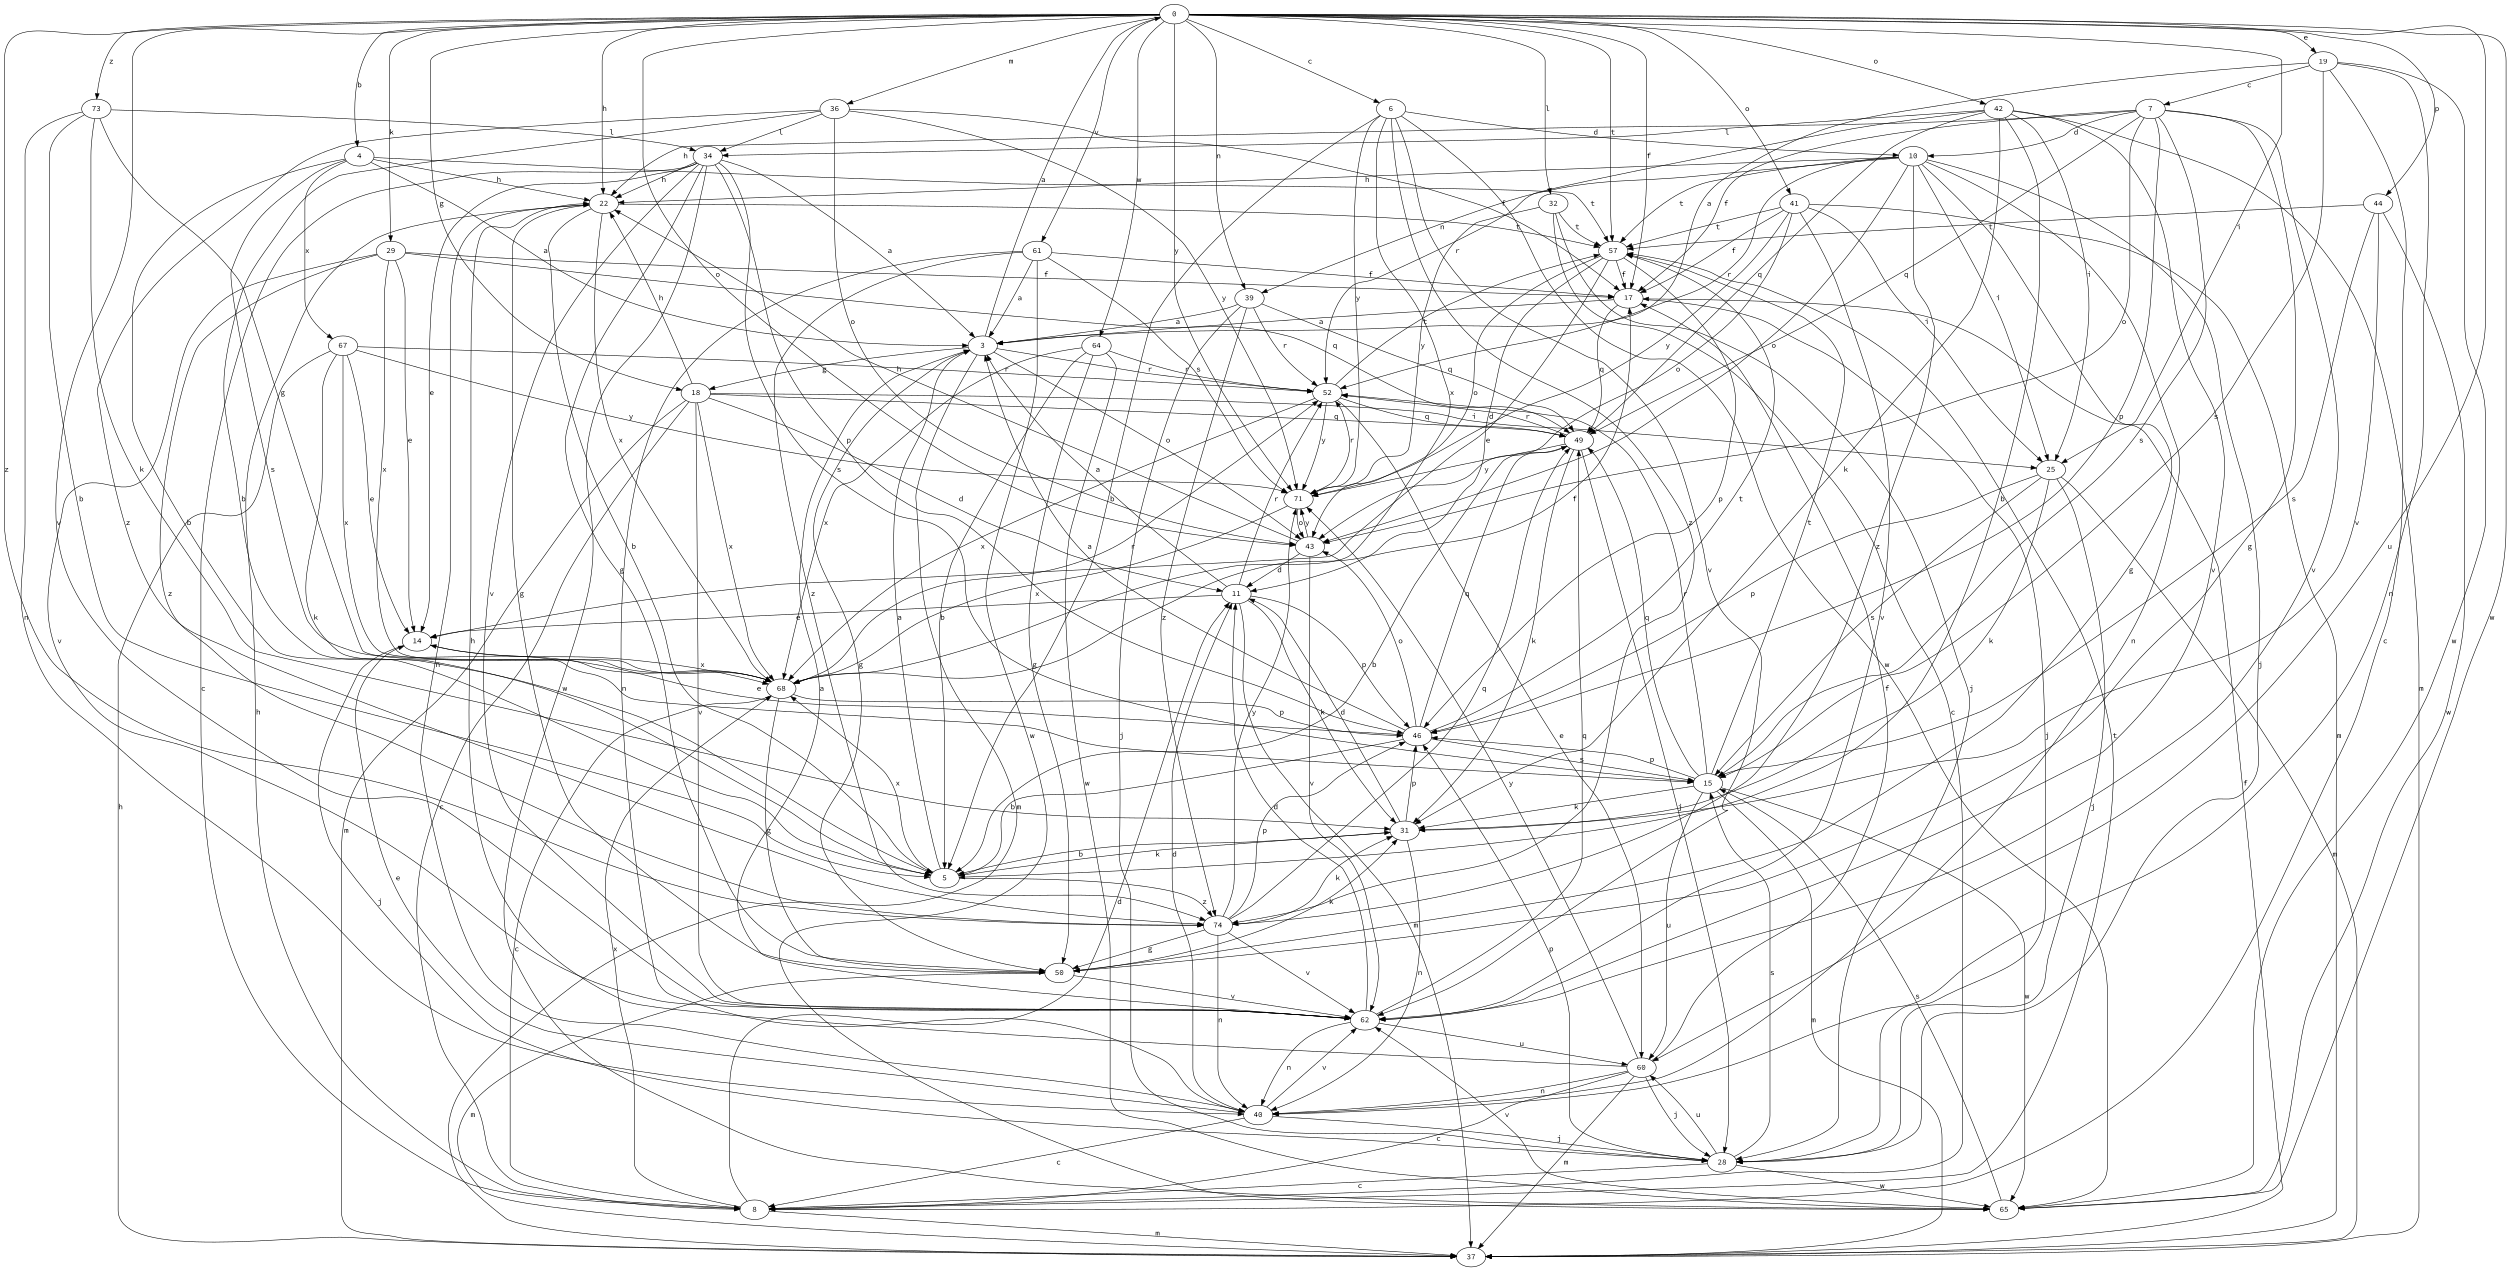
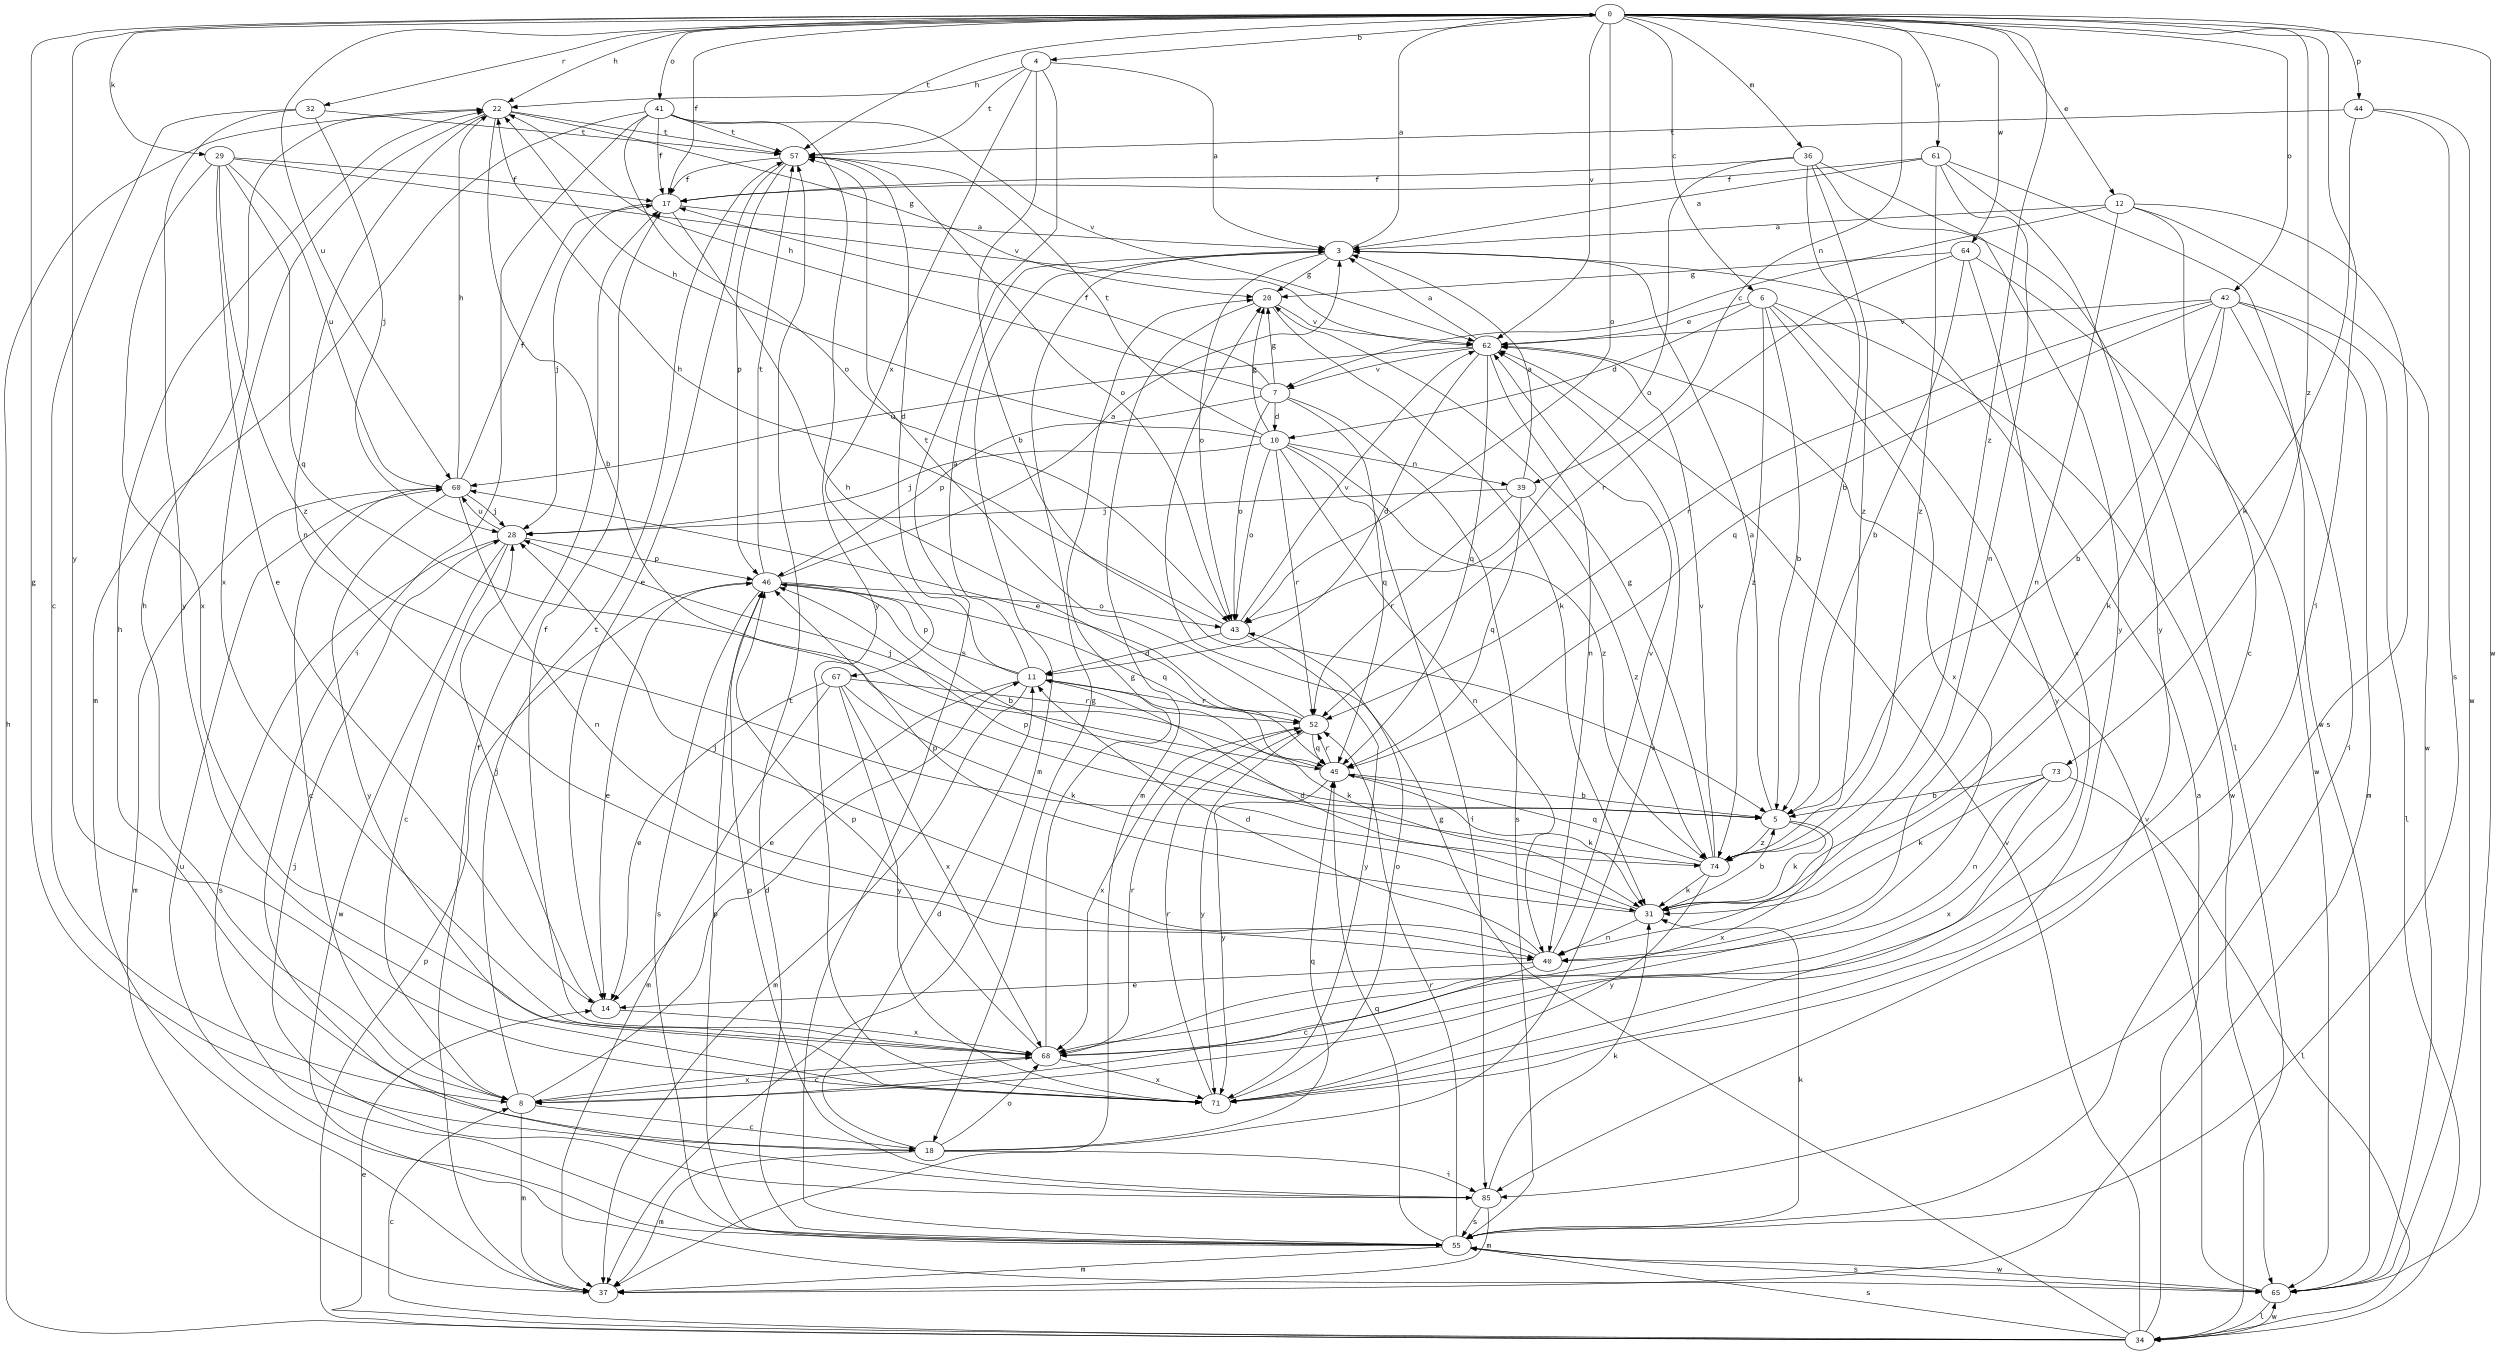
(2323, 62) -> (2120, 204)
(1548, 109) -> (564, 62)
none -> (331, 333)
(1199, 369) -> (2161, 630)
(1602, 369) -> (848, 488)
(1151, 374) -> none
(283, 393) -> (1949, 914)
(2051, 470) -> (1486, 1198)
(1479, 472) -> (900, 435)
(2357, 523) -> (2245, 512)
(731, 547) -> (1010, 1104)
(1710, 570) -> (1689, 322)
(1039, 584) -> (1129, 1076)
(588, 705) -> (1225, 830)
(2146, 761) -> (1378, 365)
(1708, 783) -> (1456, 1246)
(121, 807) -> (649, 985)
(419, 877) -> (713, 1126)
(1059, 973) -> (1267, 298)
(1218, 1025) -> none
none -> (2239, 1325)
